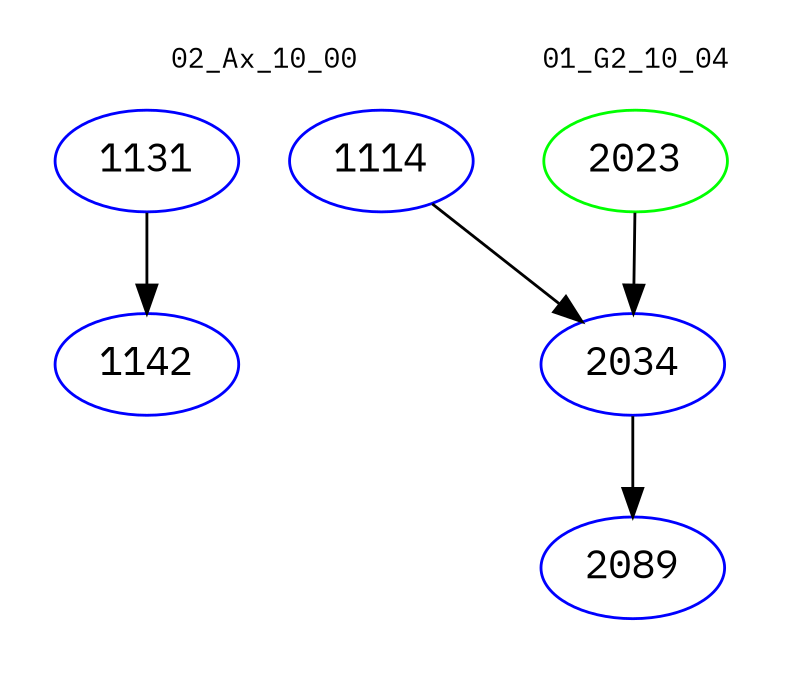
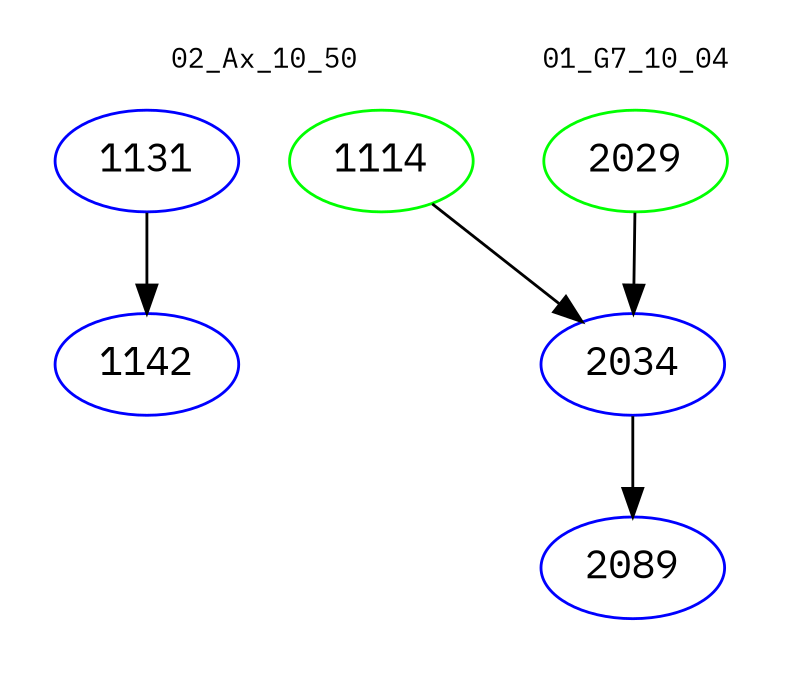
(266, 61) -> (266, 61)
(637, 61) -> (637, 61)
(381, 161) -> (381, 161)
(636, 161) -> (636, 161)
